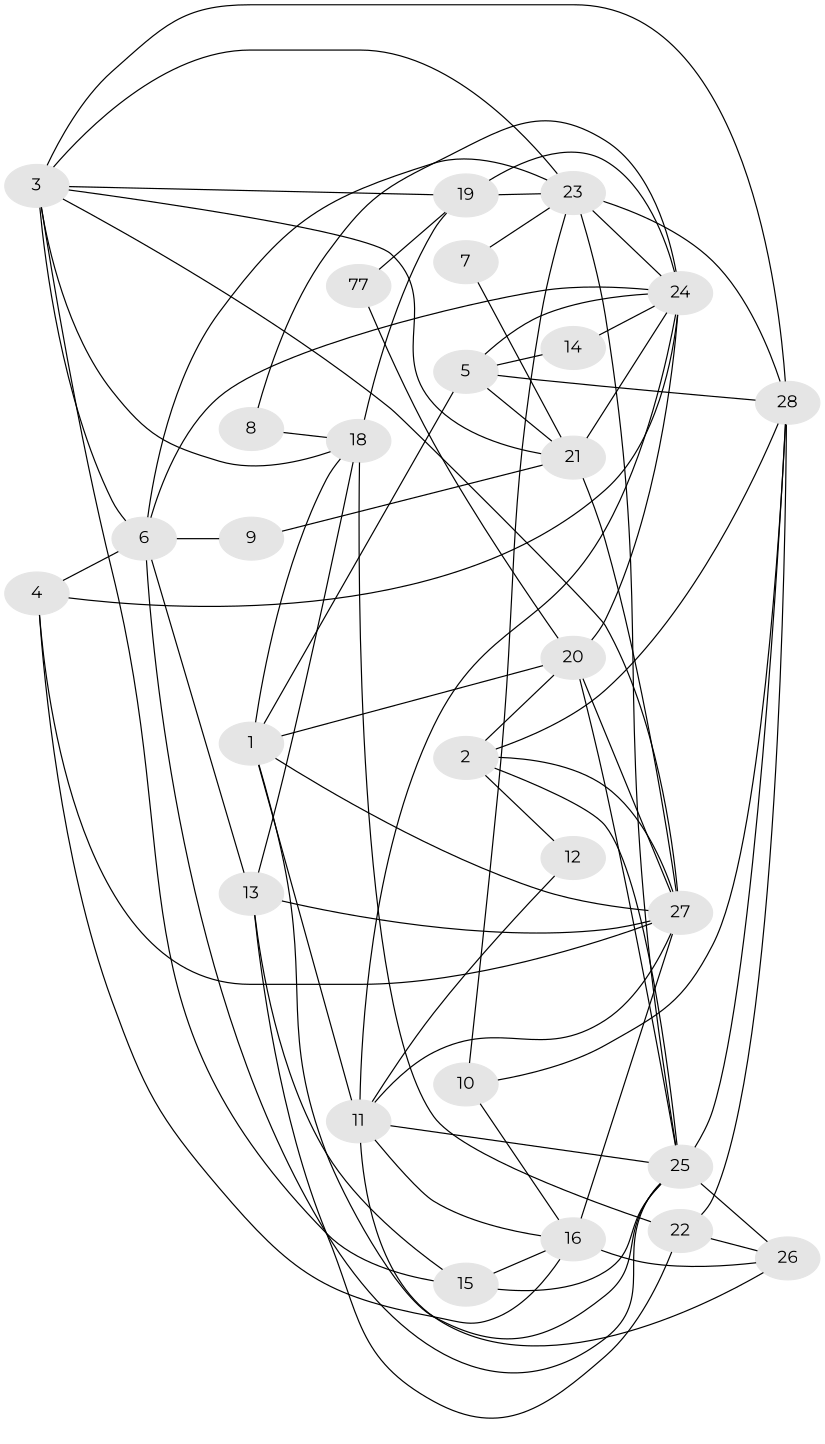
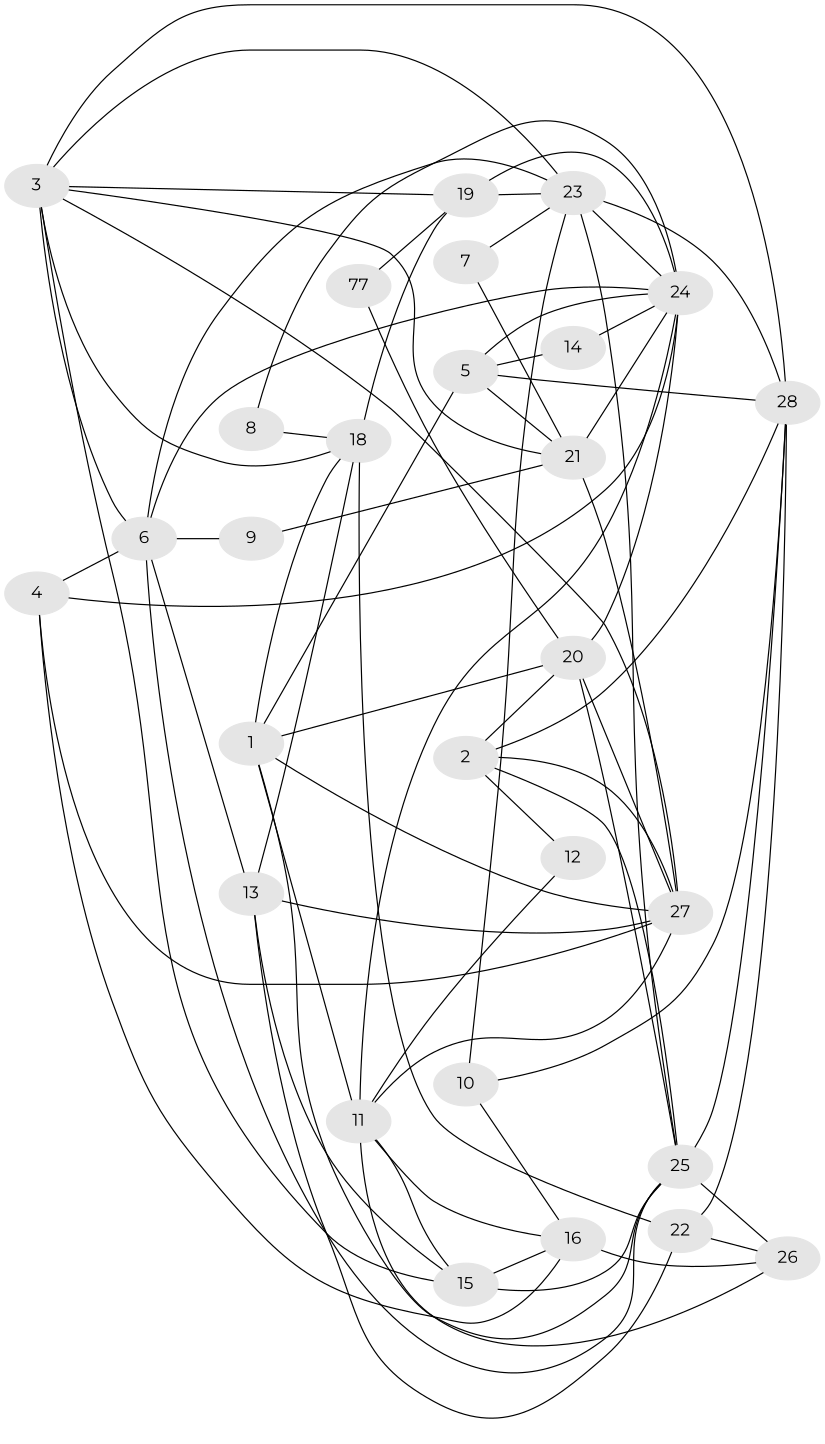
(627, 1076) -> none
(520, 1144) -> (412, 1203)
